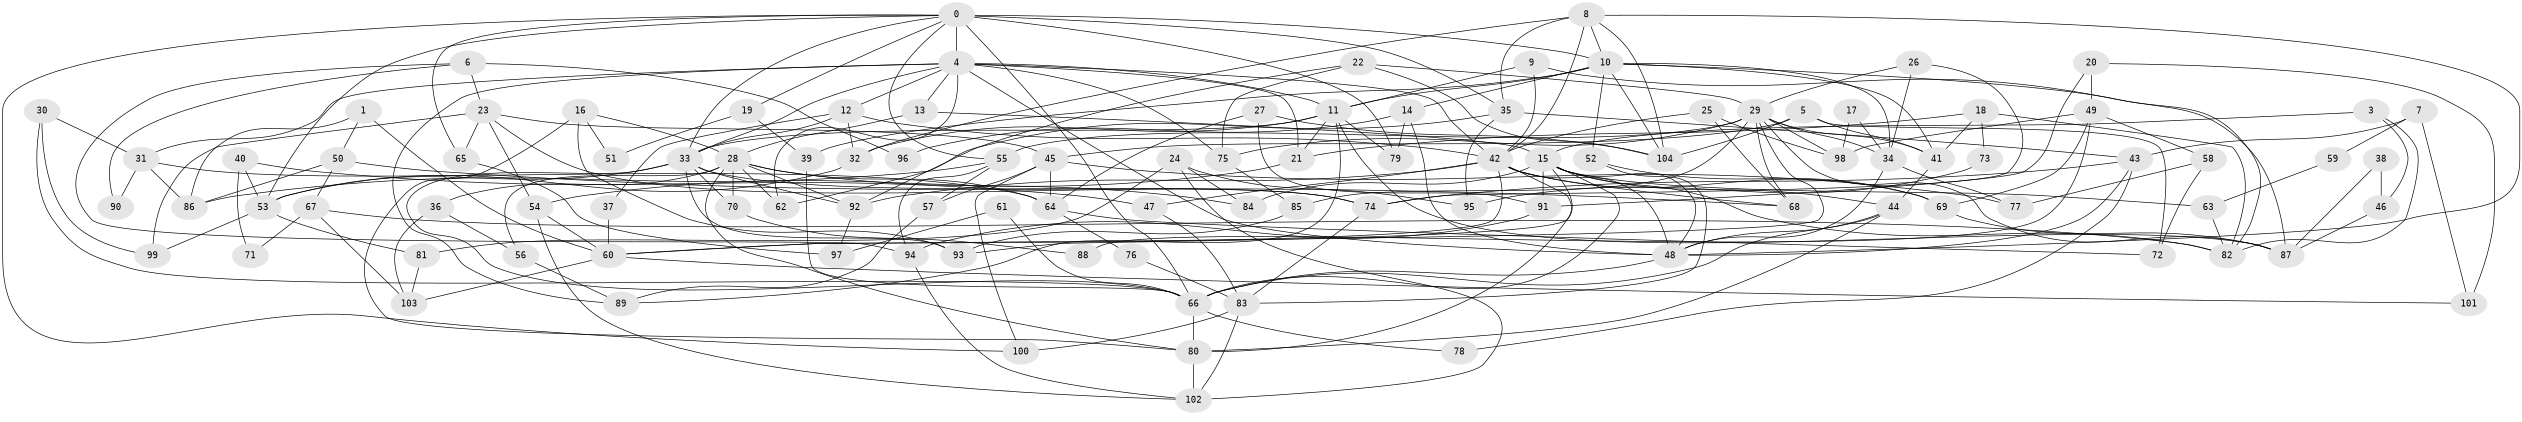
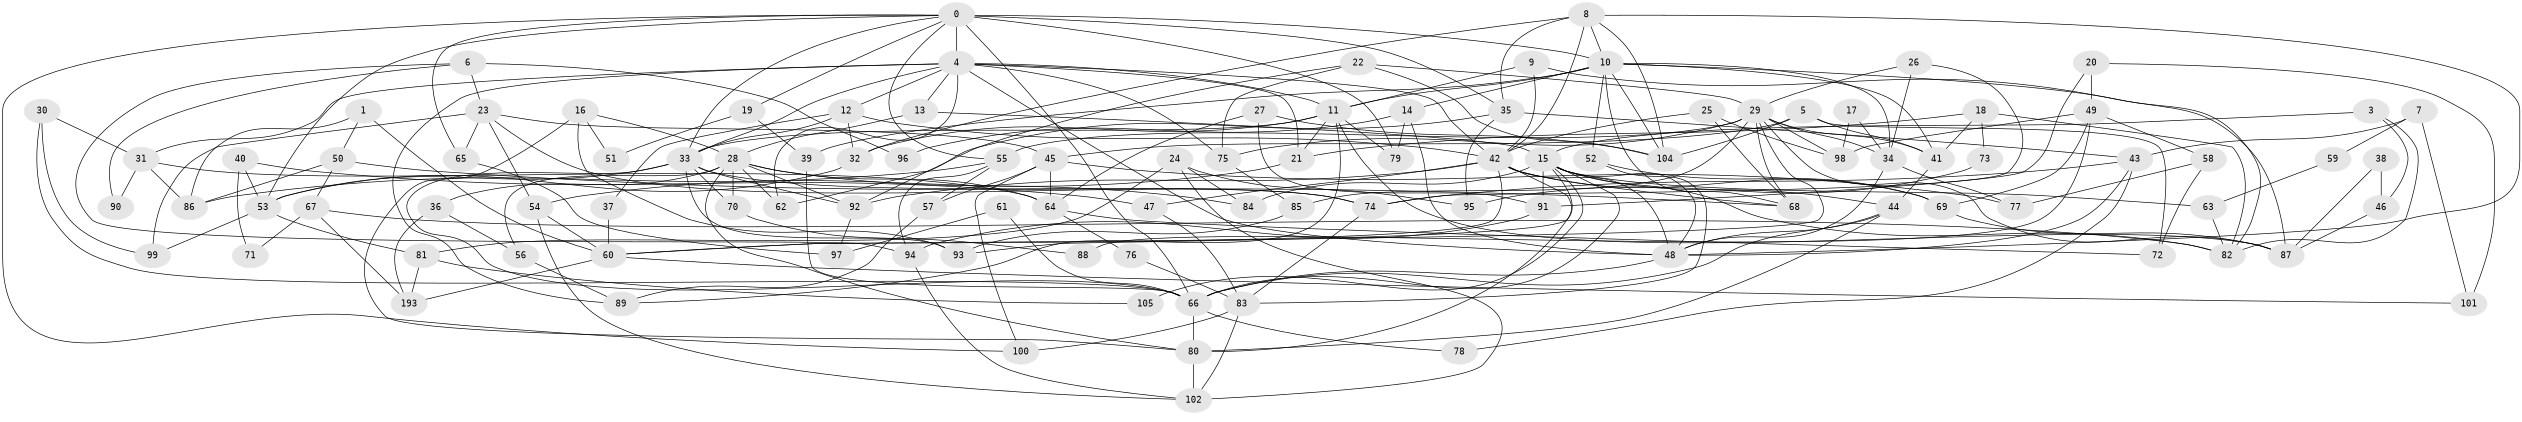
none -> (1633, 163)
(409, 304) -> (409, 304)
none -> (1145, 304)
